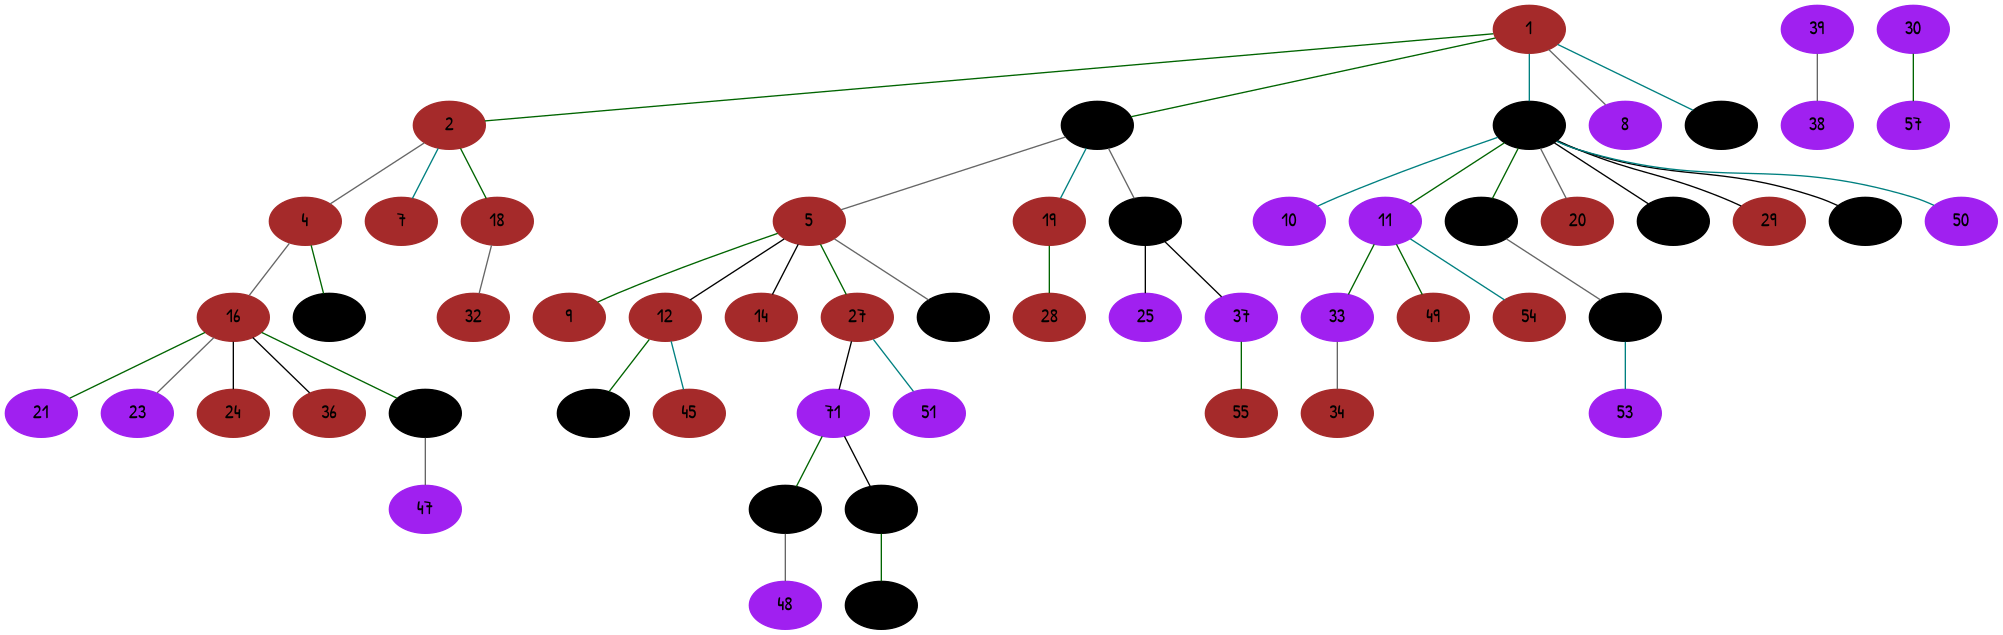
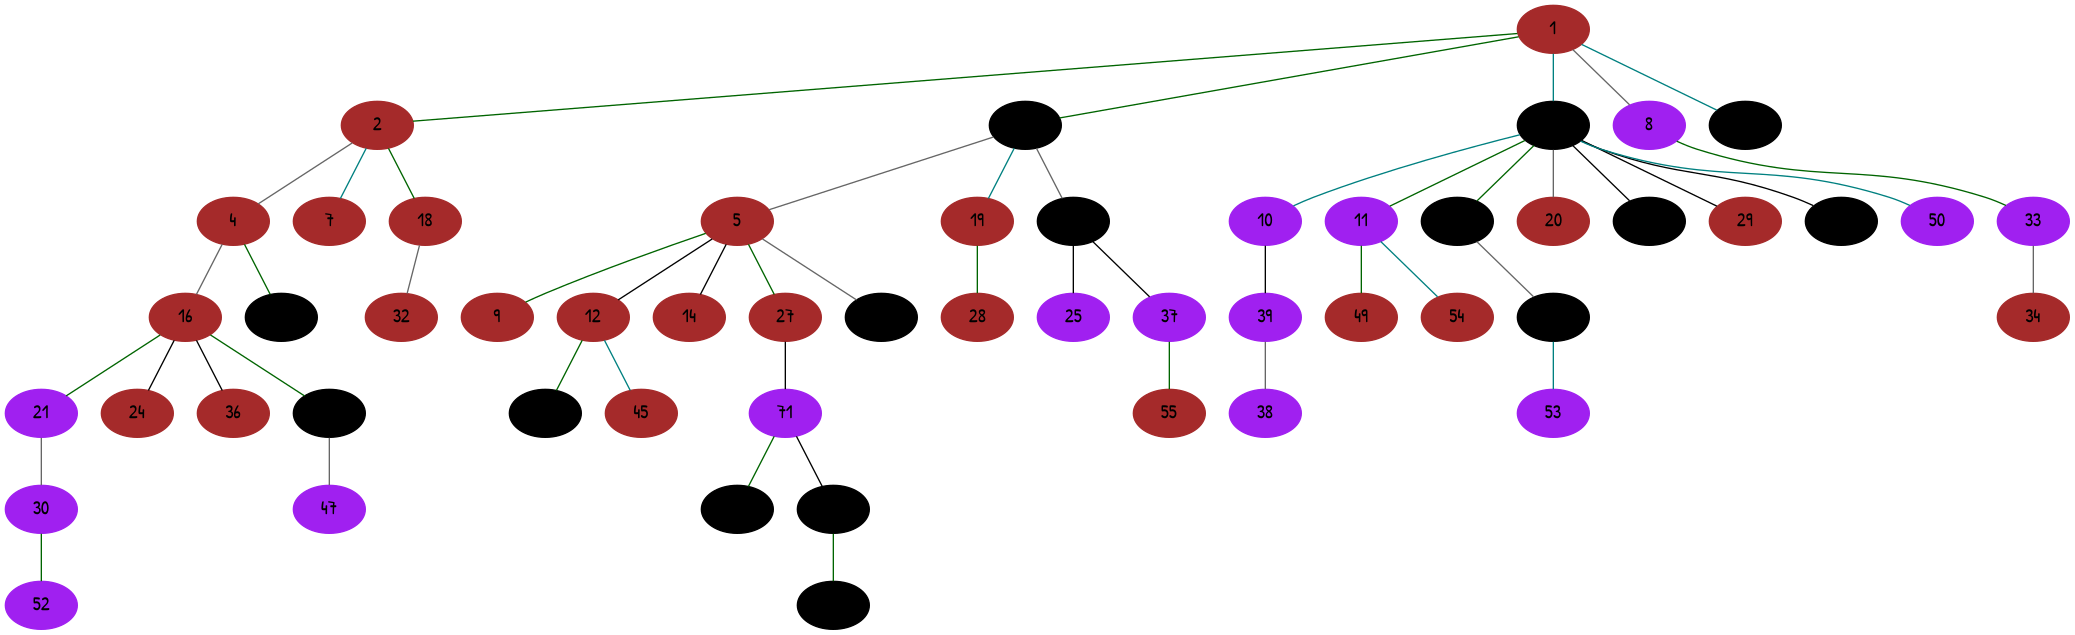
(1913, 125) -> (41, 605)
none -> (1265, 269)
(1361, 269) -> (1841, 173)
(137, 413) -> none
(929, 413) -> none
none -> (41, 461)
(785, 605) -> none
